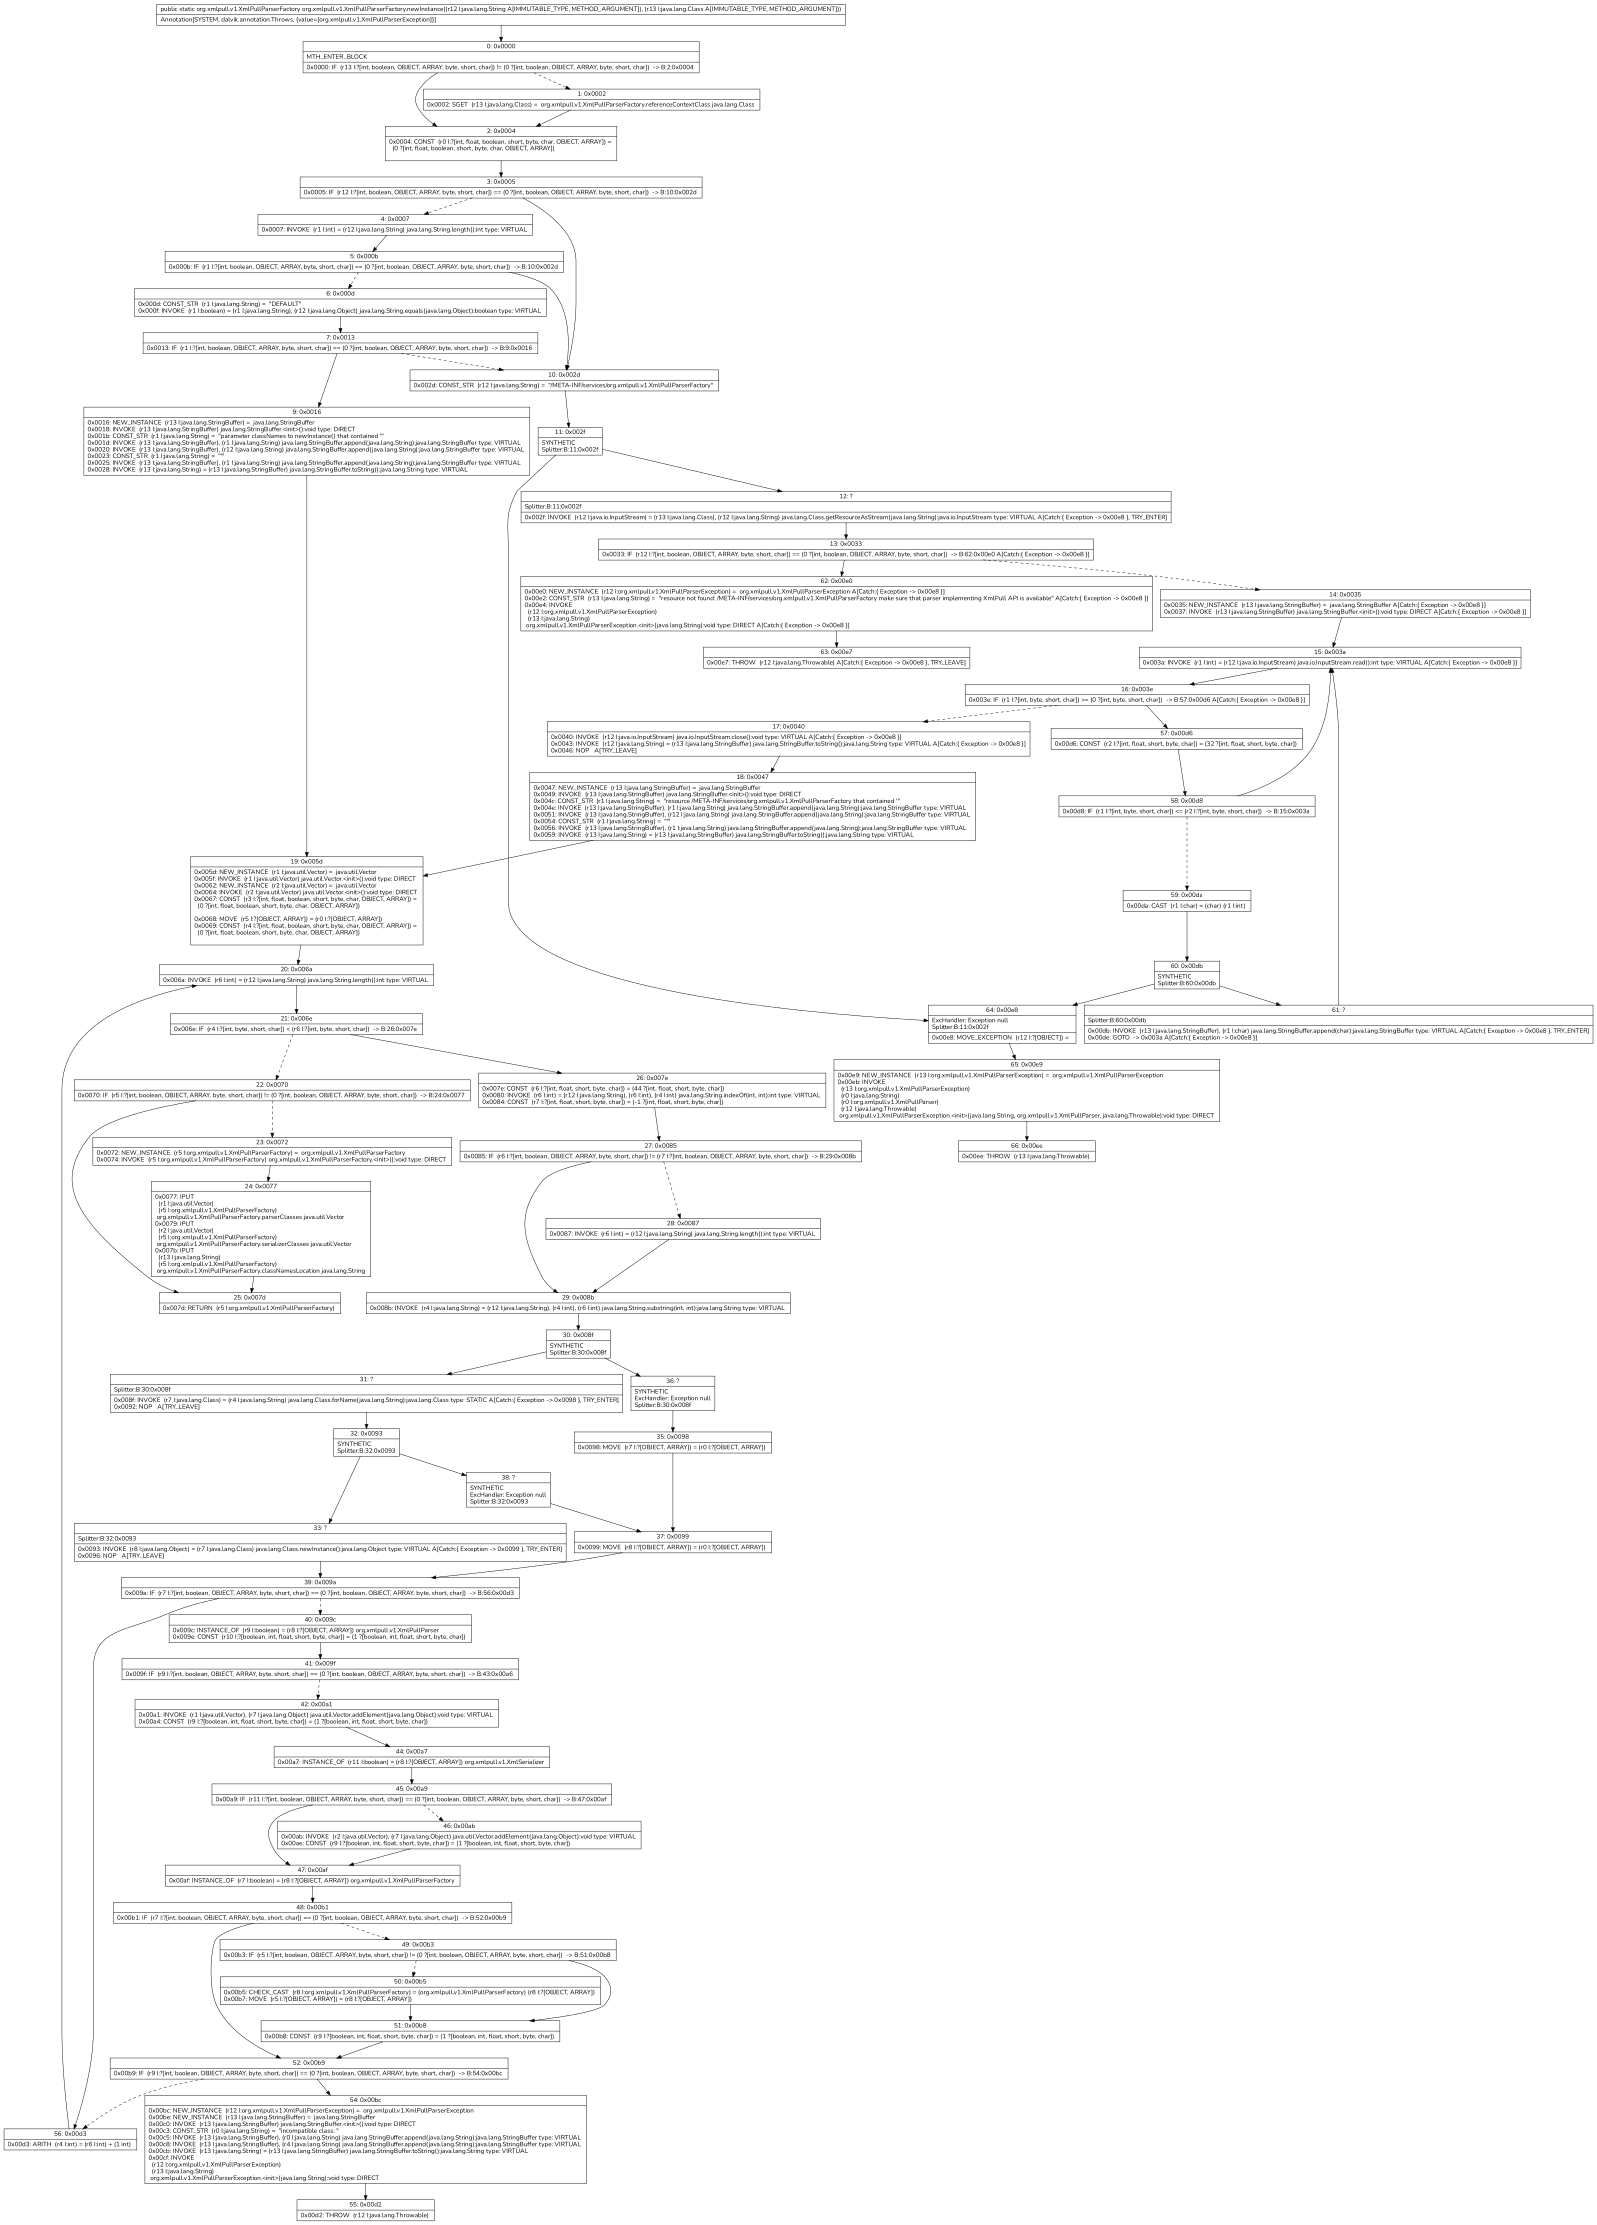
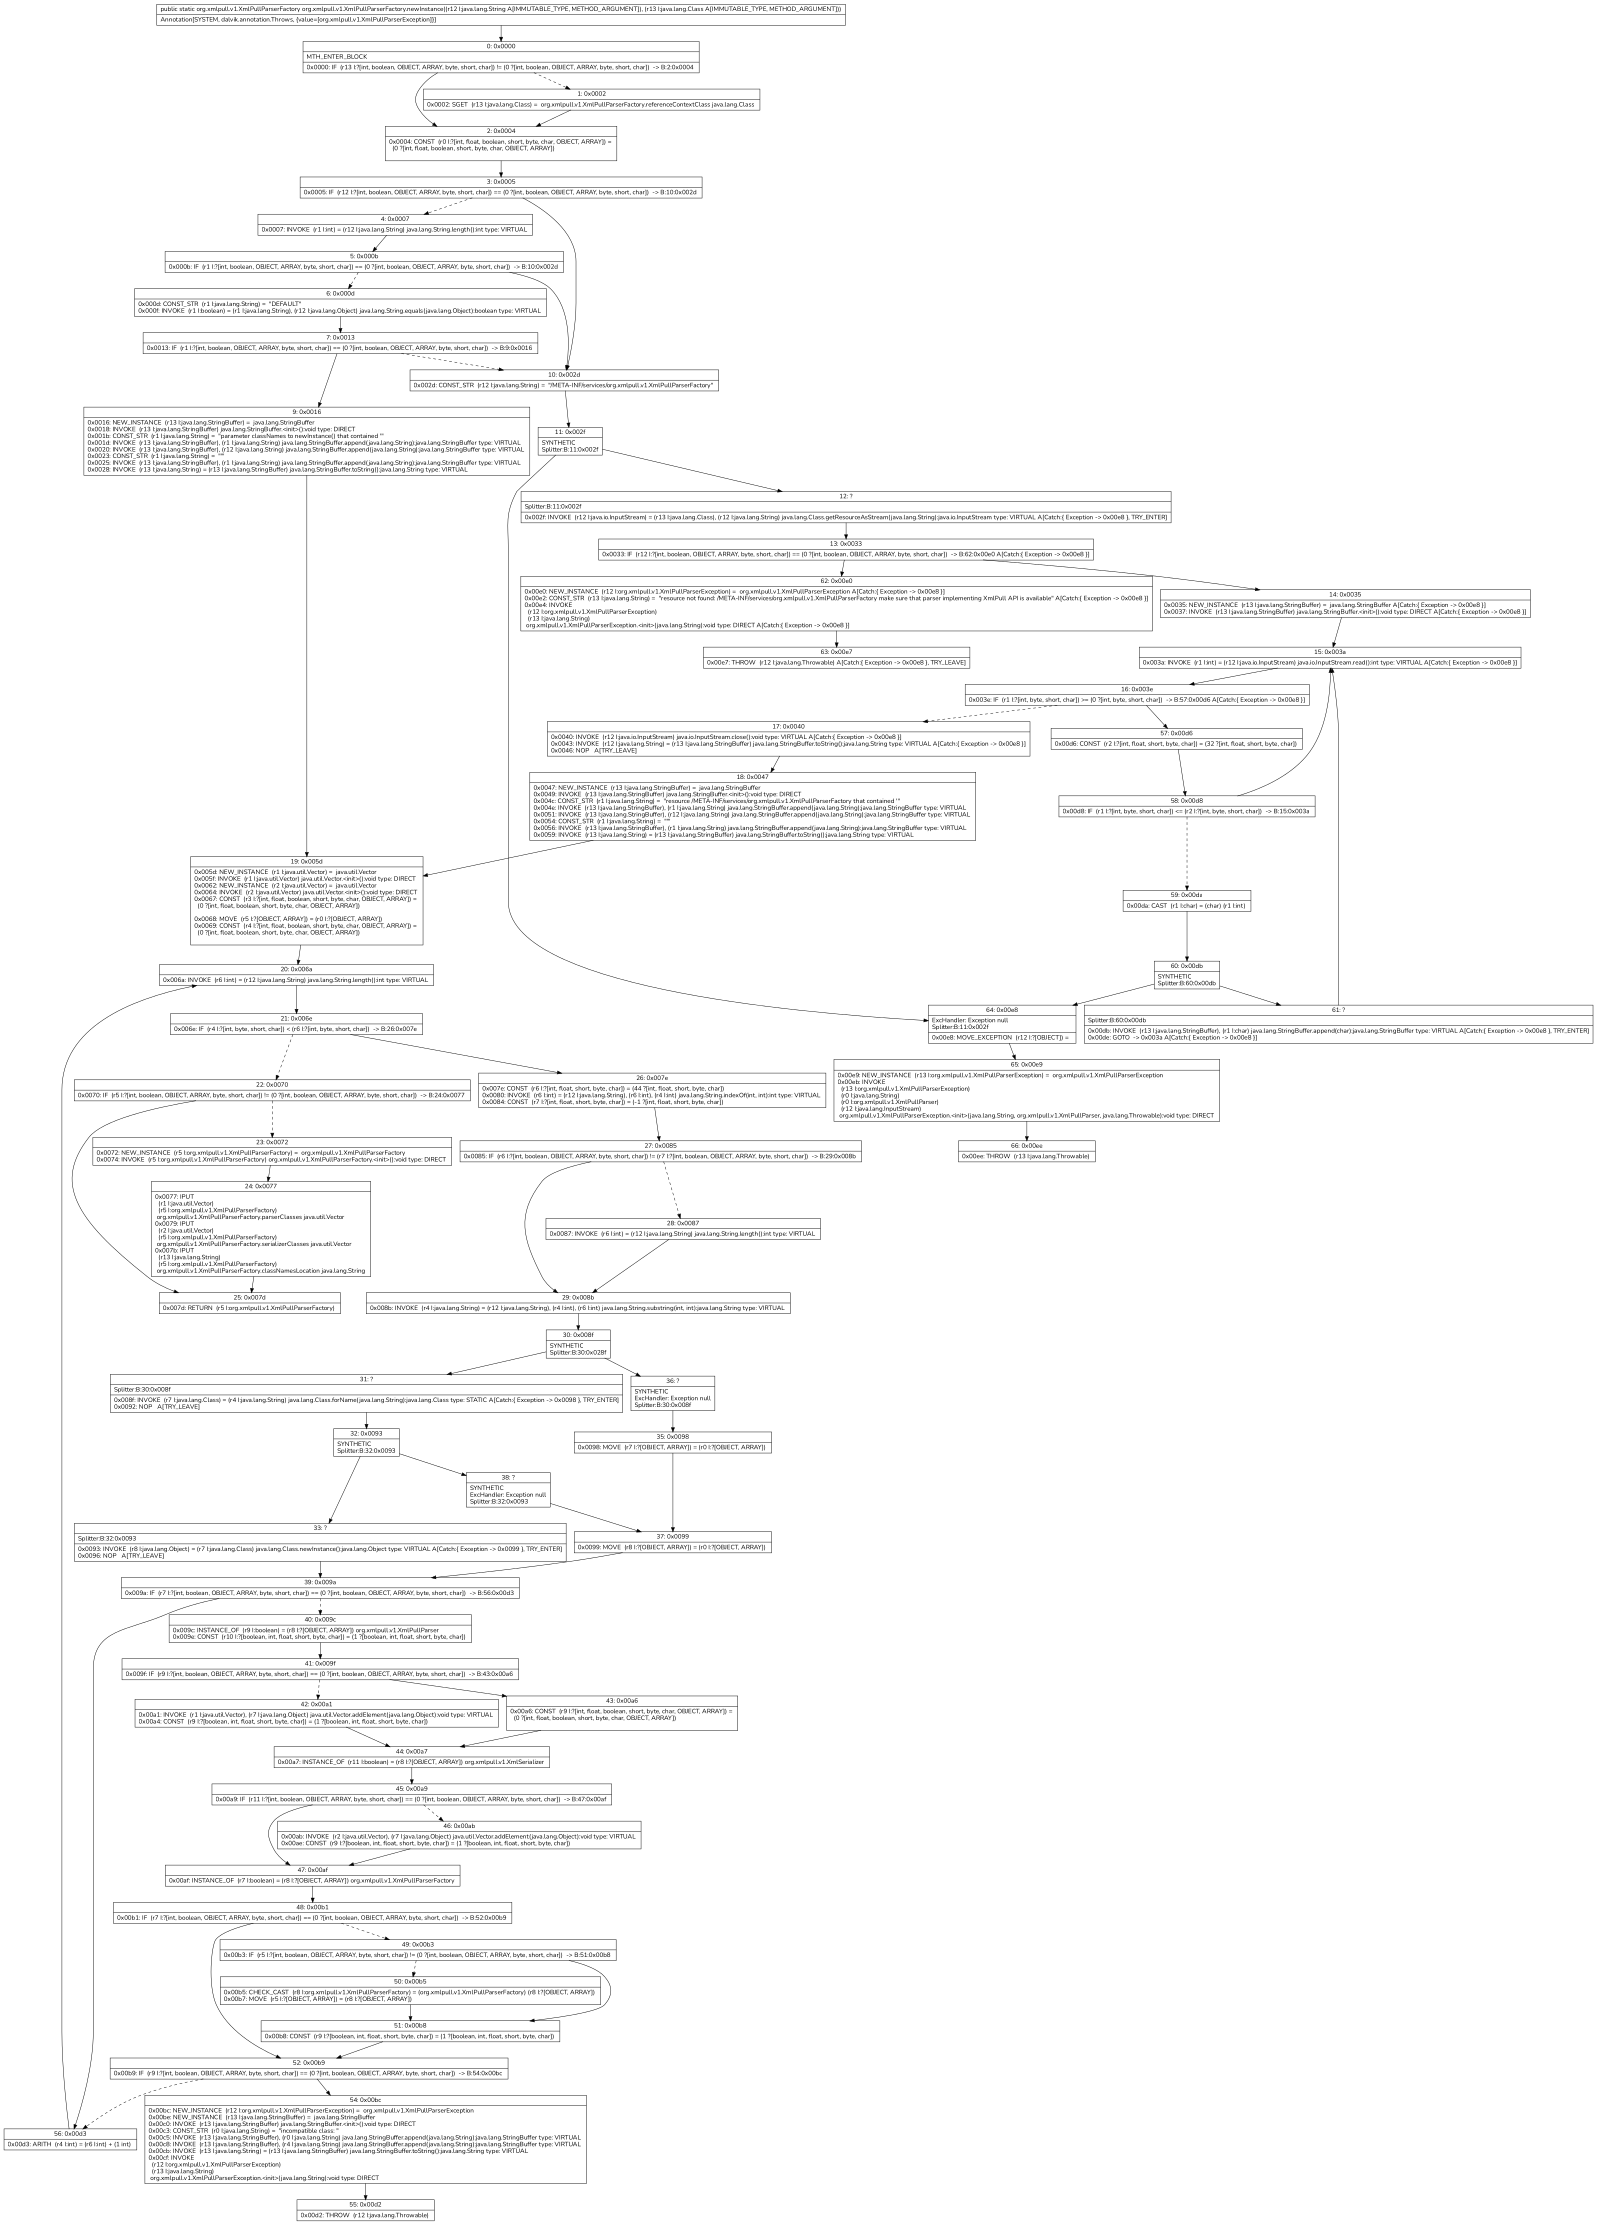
(1119, 572) -> (1119, 572)
(877, 1109) -> (880, 1109)
(578, 1353) -> (578, 1353)
none -> (622, 1713)
